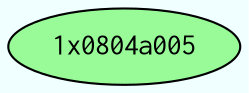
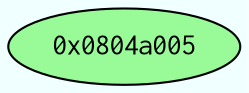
(124, 47) -> (124, 47)
